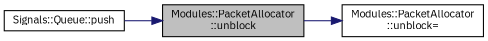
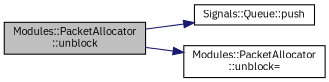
(138, 21) -> (165, 27)
